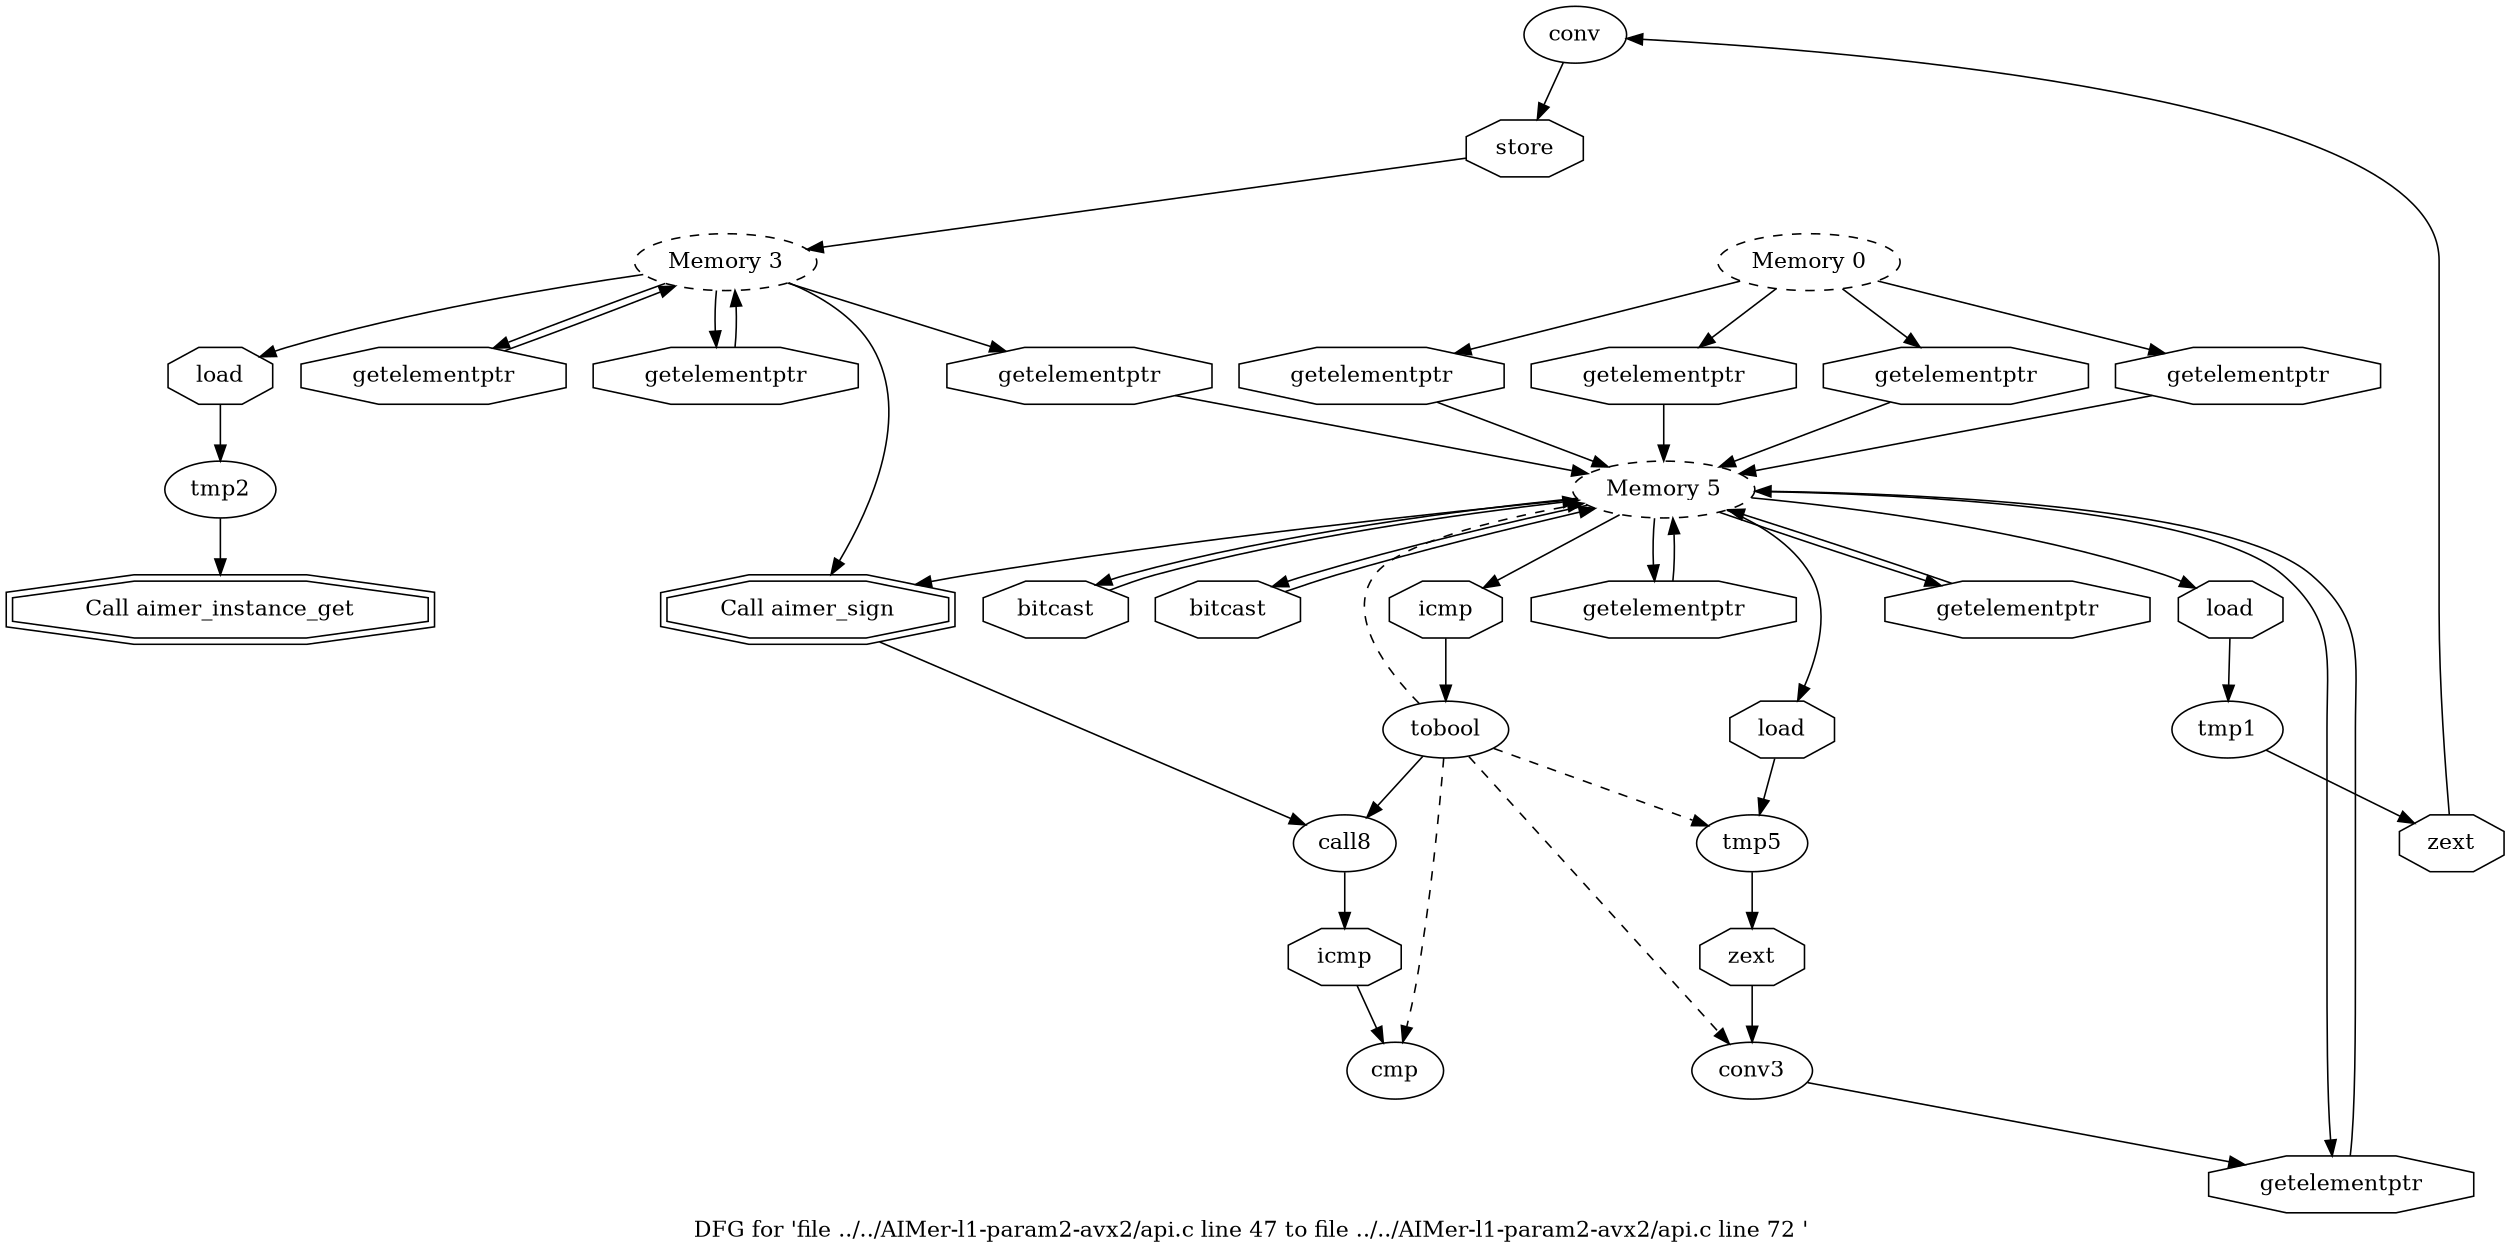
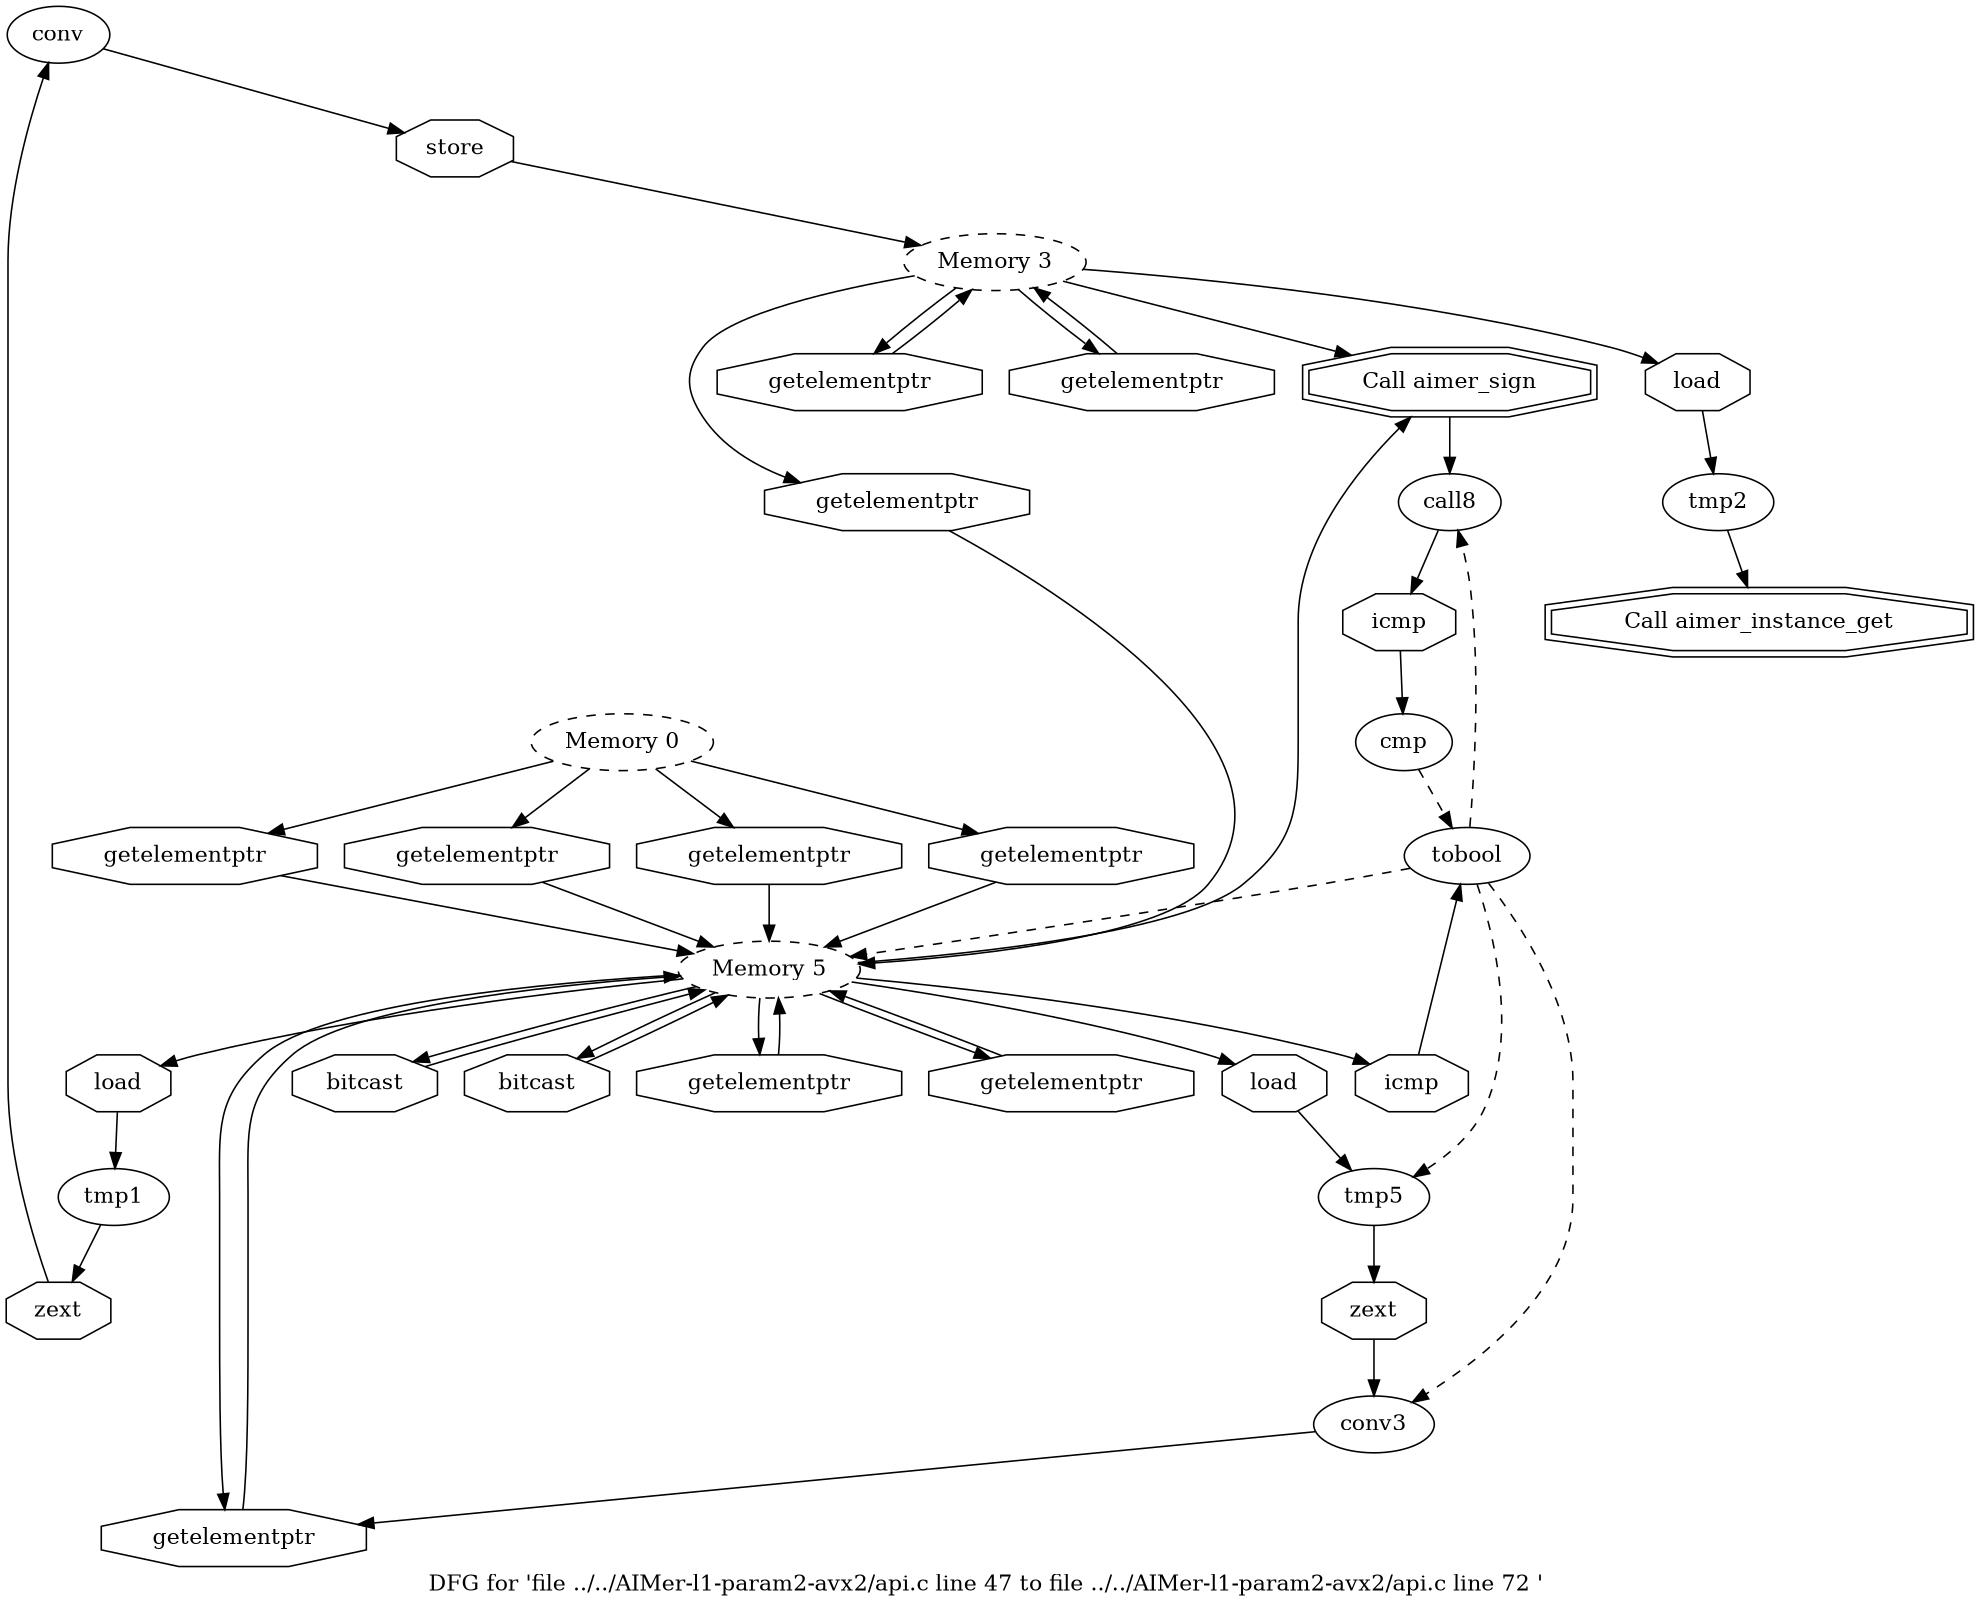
(1400, 781) -> (1476, 686)
(1430, 893) -> (1431, 792)
